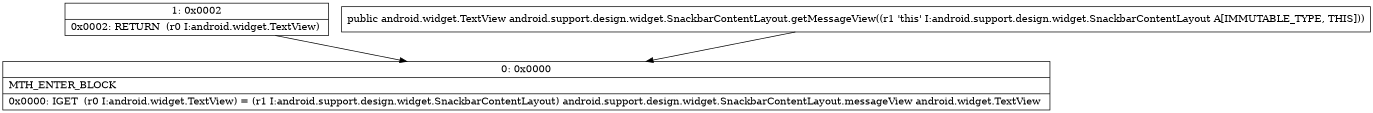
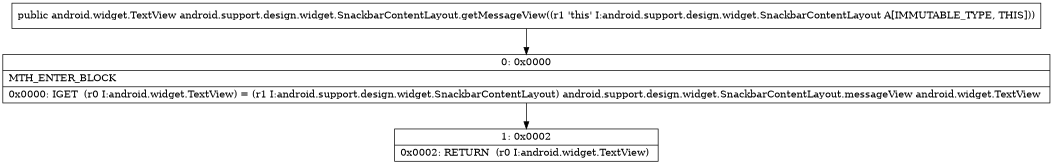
(338, 48) -> (526, 112)
